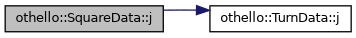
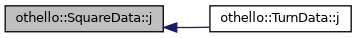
(180, 10) -> (193, 27)
